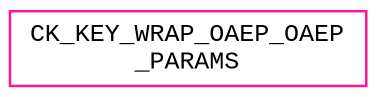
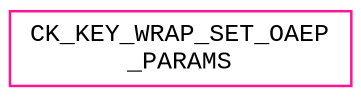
(188, 49) -> (181, 49)
